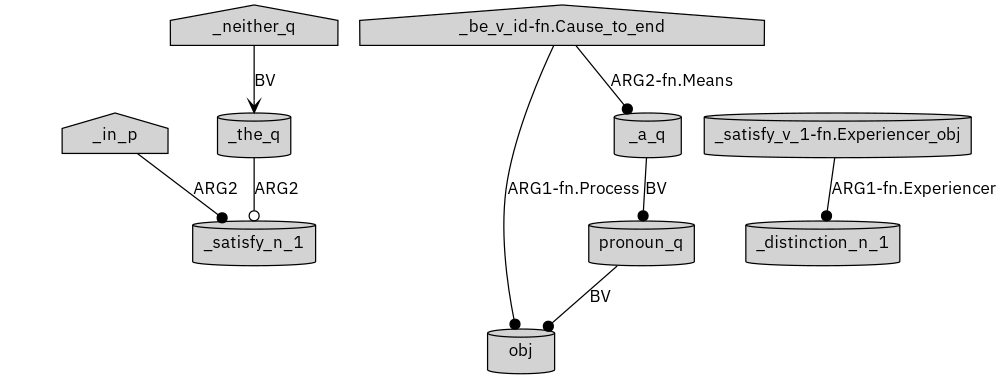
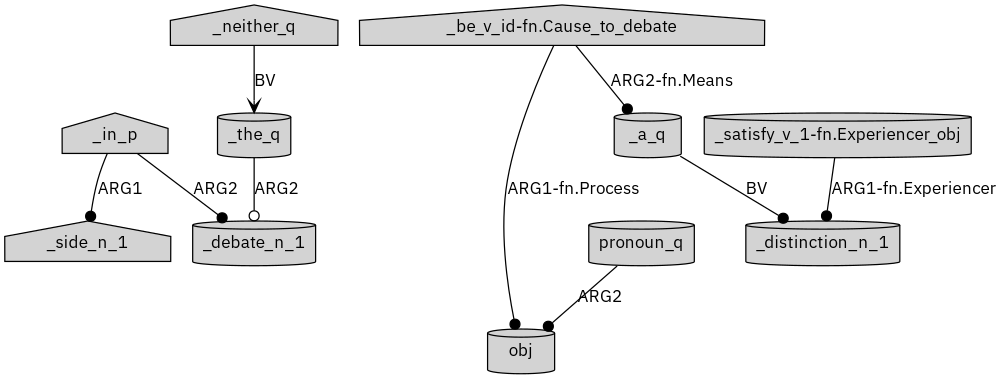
(562, 27) -> (562, 27)
(645, 184) -> (729, 186)
none -> (88, 243)
(254, 243) -> (254, 243)
(601, 297) -> (601, 297)
